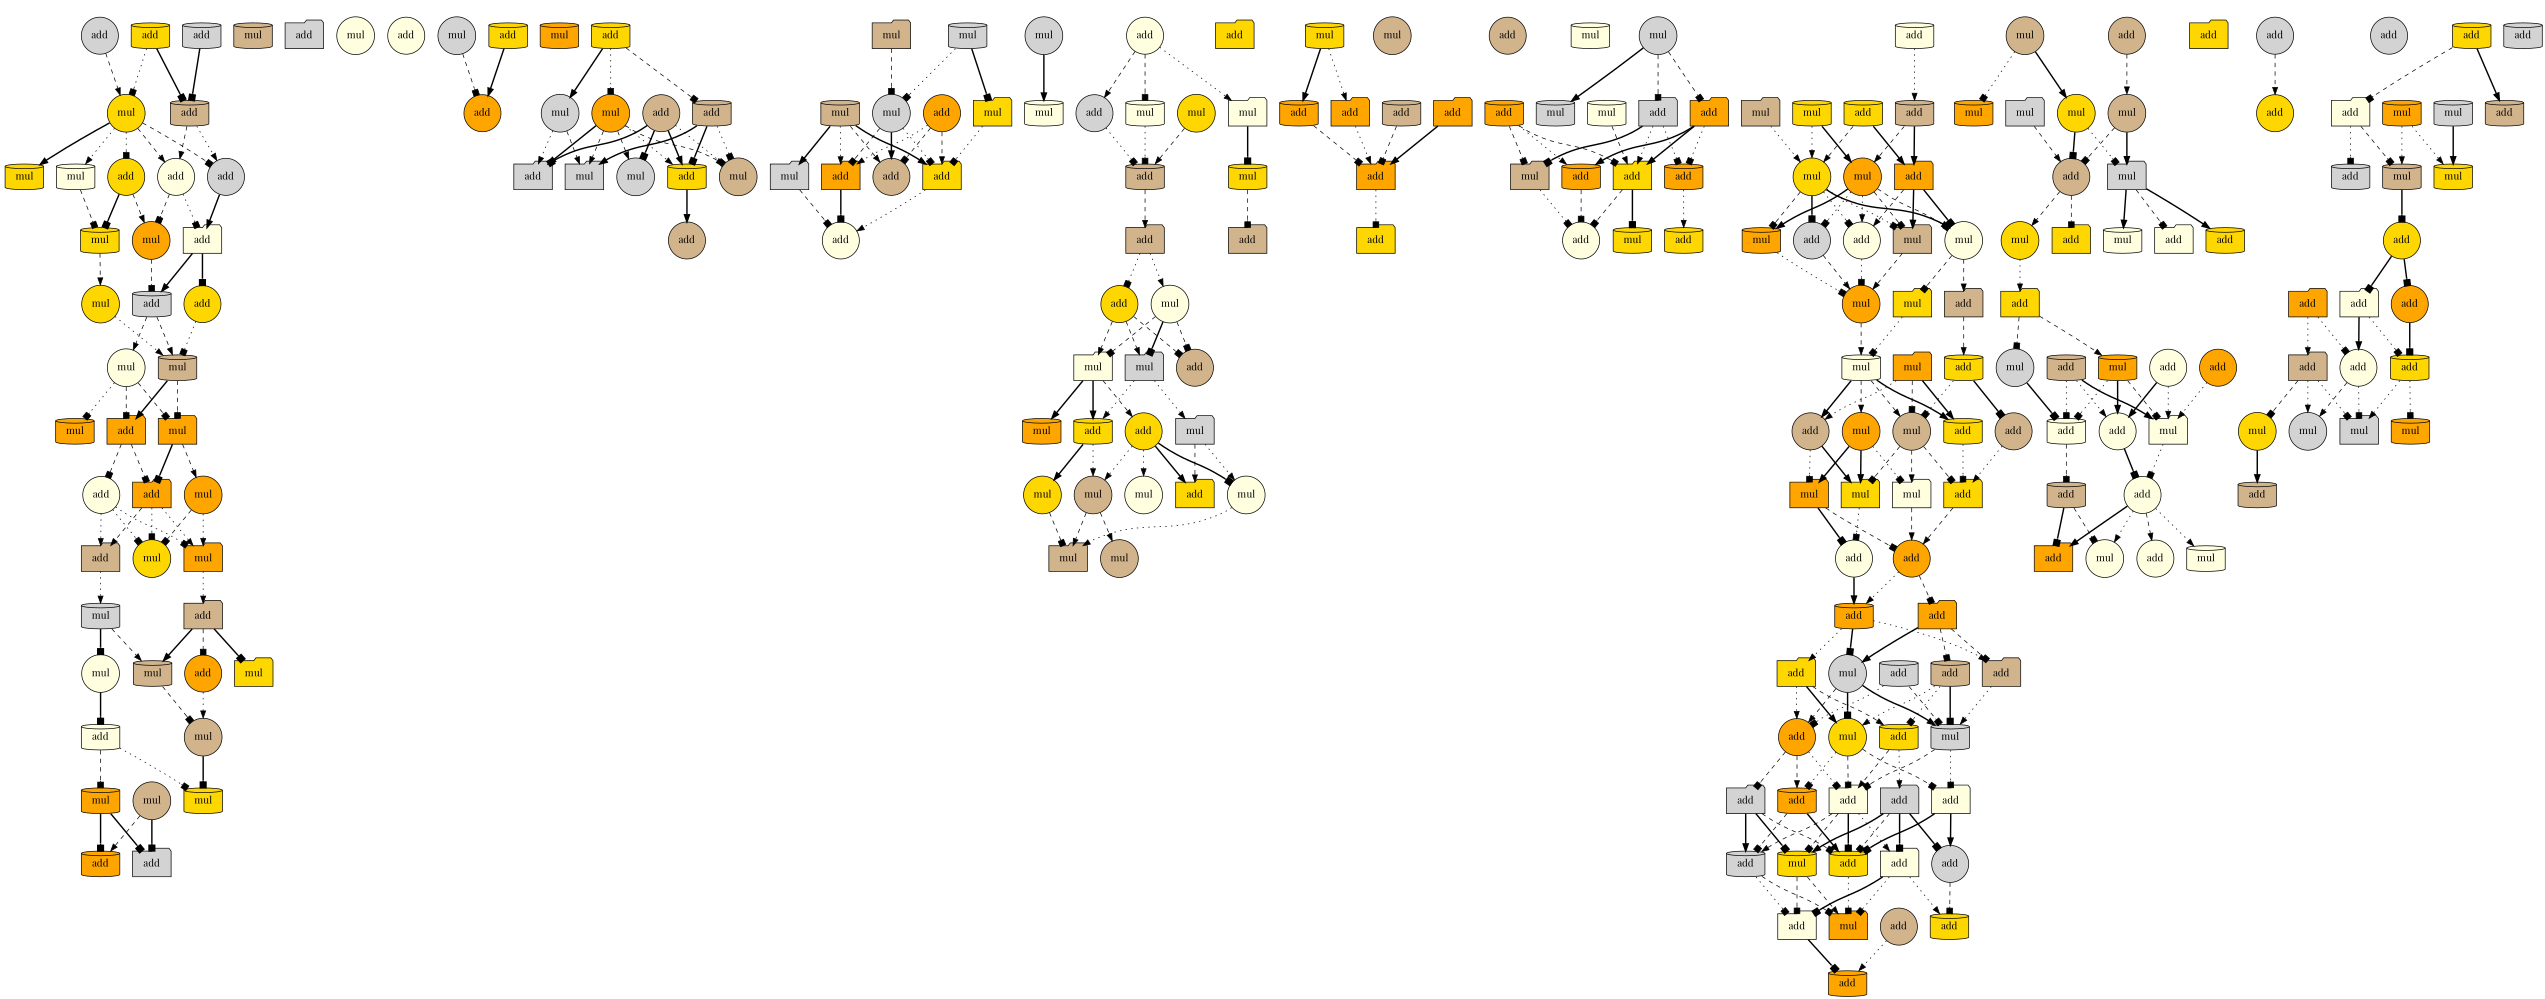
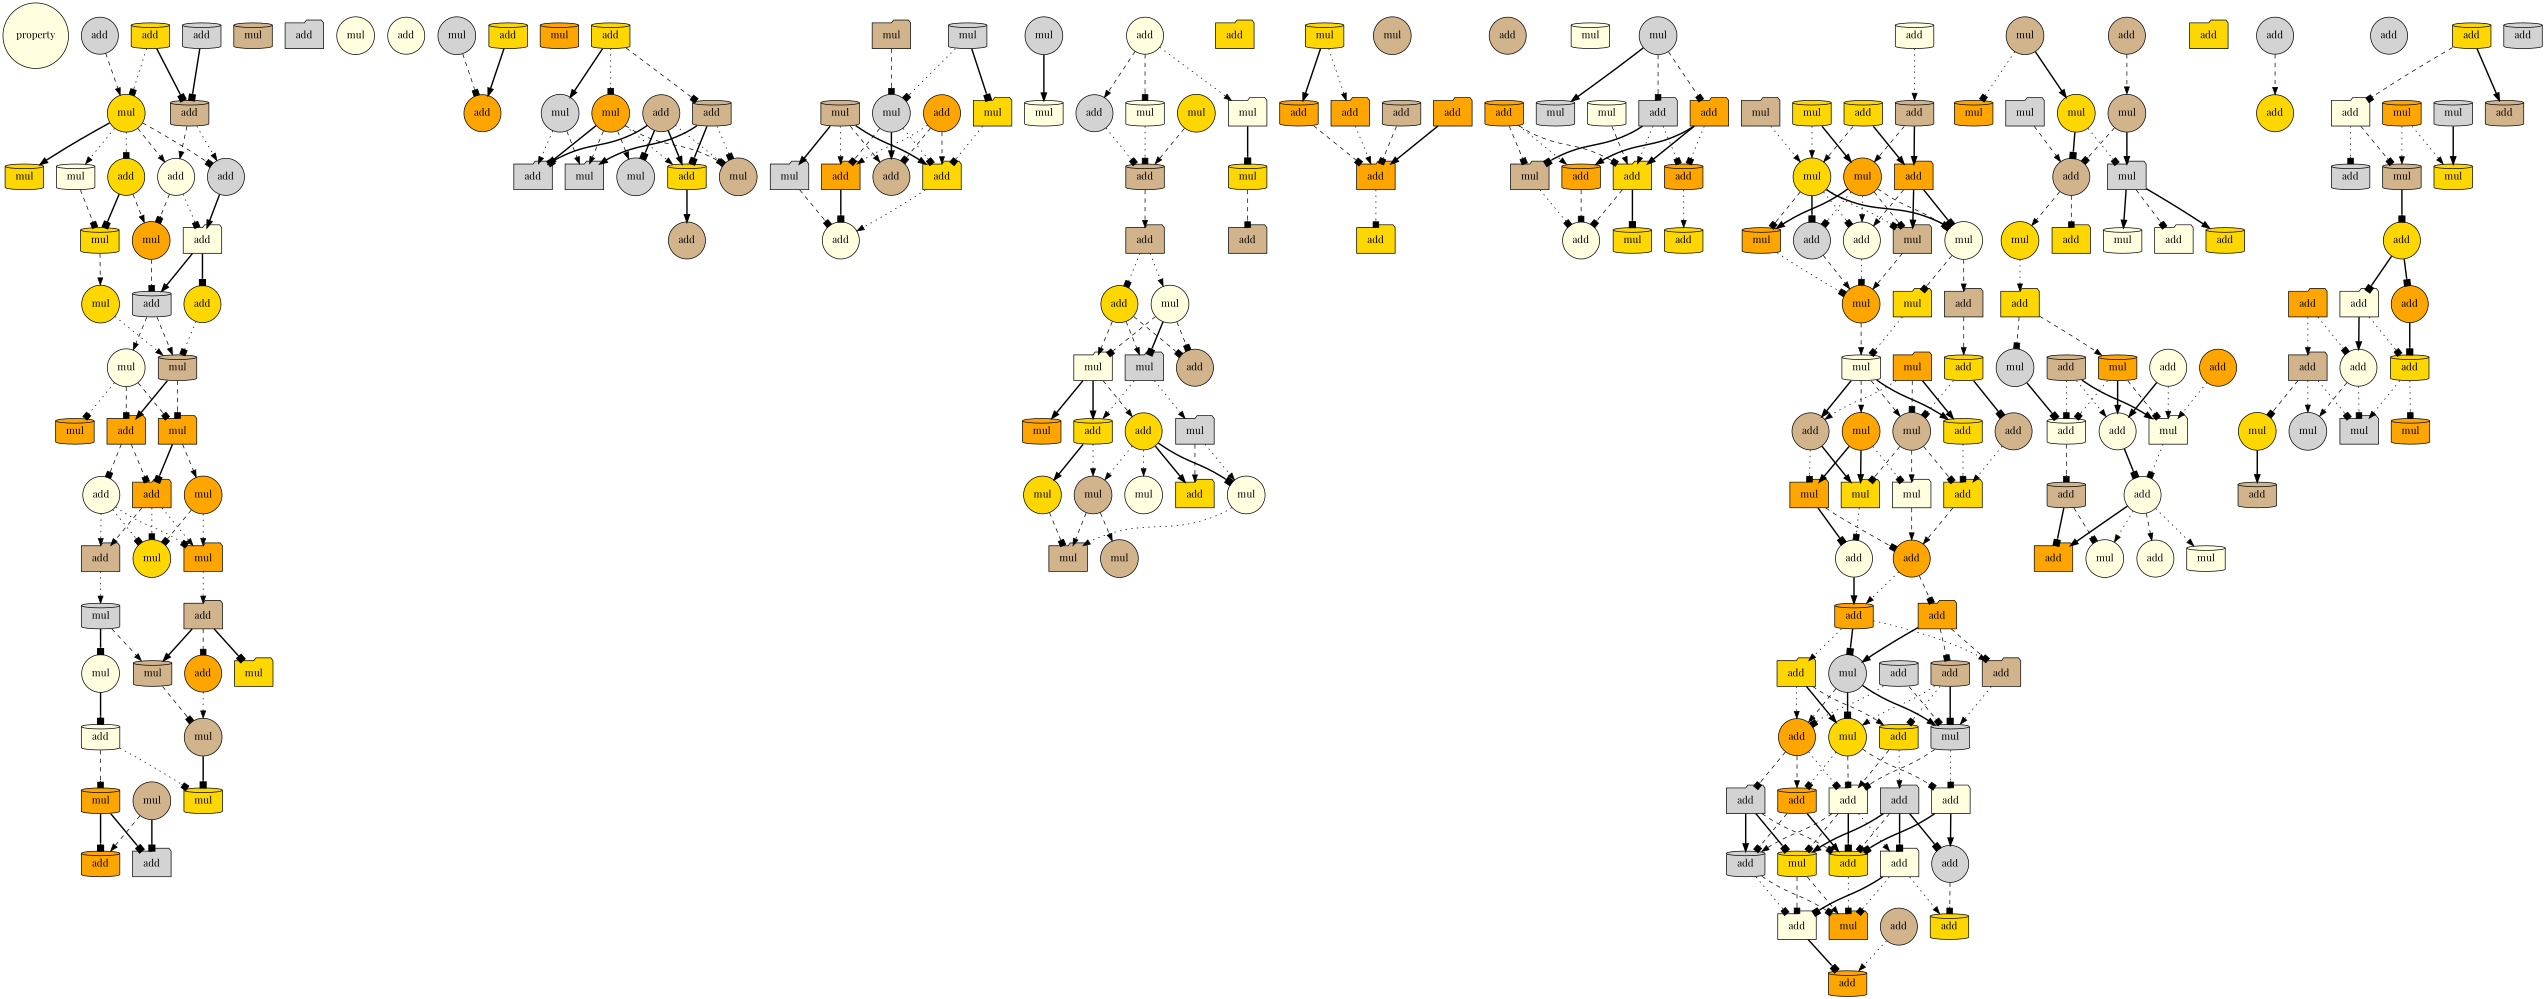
none -> (36, 36)
